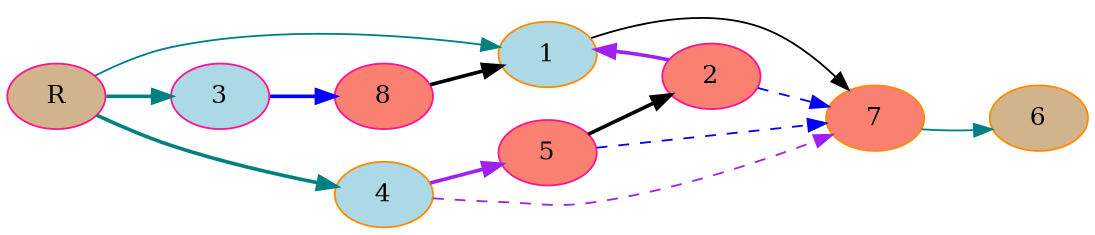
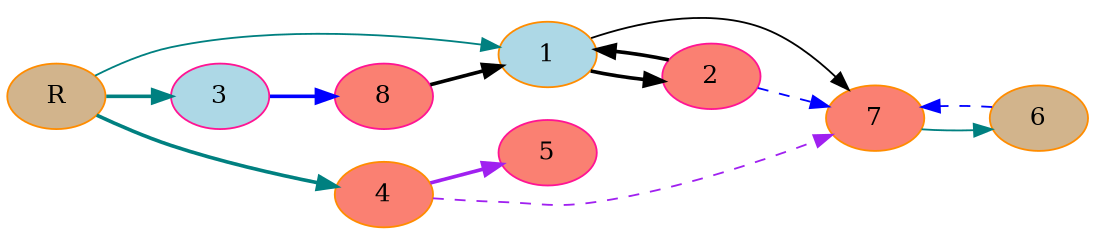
(642, 55) -> (642, 55)
(56, 96) -> (56, 96)
(621, 119) -> (617, 76)
(702, 136) -> (966, 106)
(384, 195) -> (384, 195)
